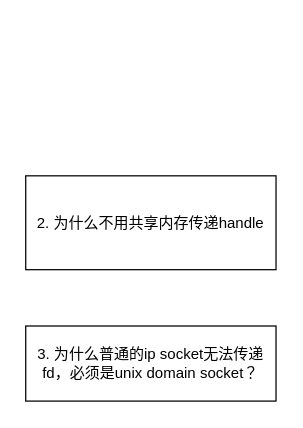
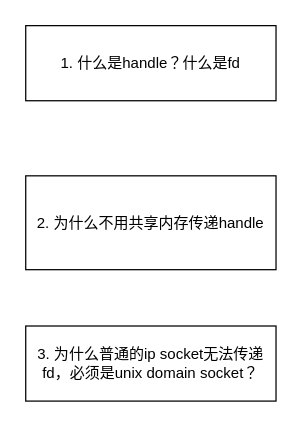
none -> (151, 63)
